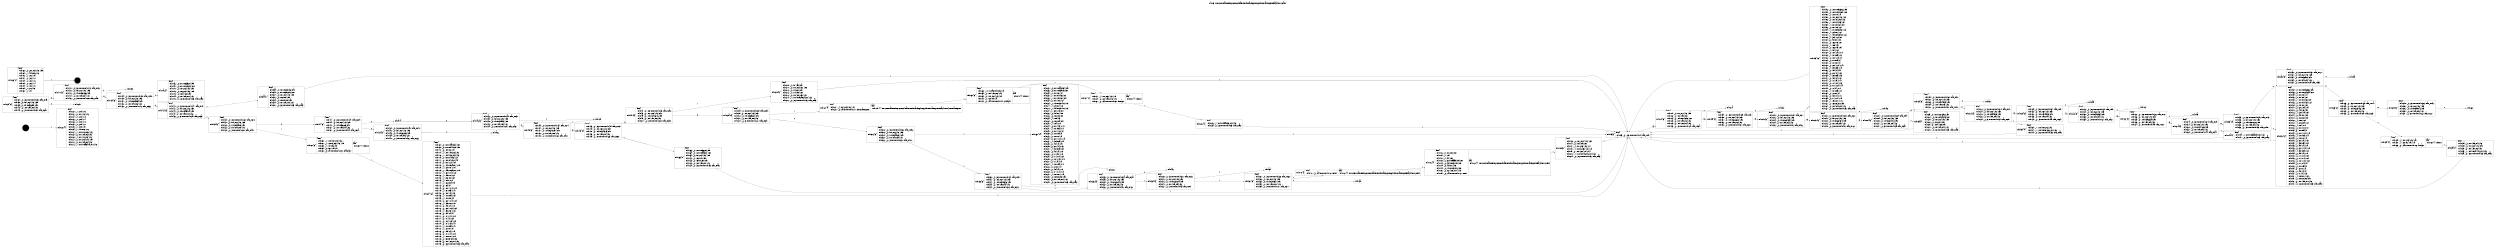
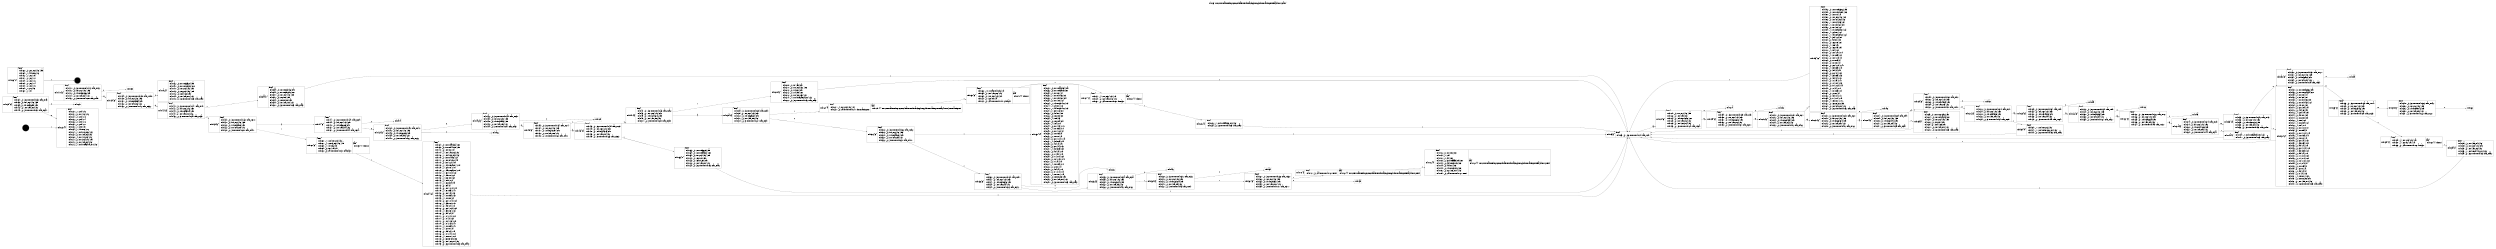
(51, 99) -> (50, 115)
(436, 121) -> (446, 127)
(1578, 148) -> none
